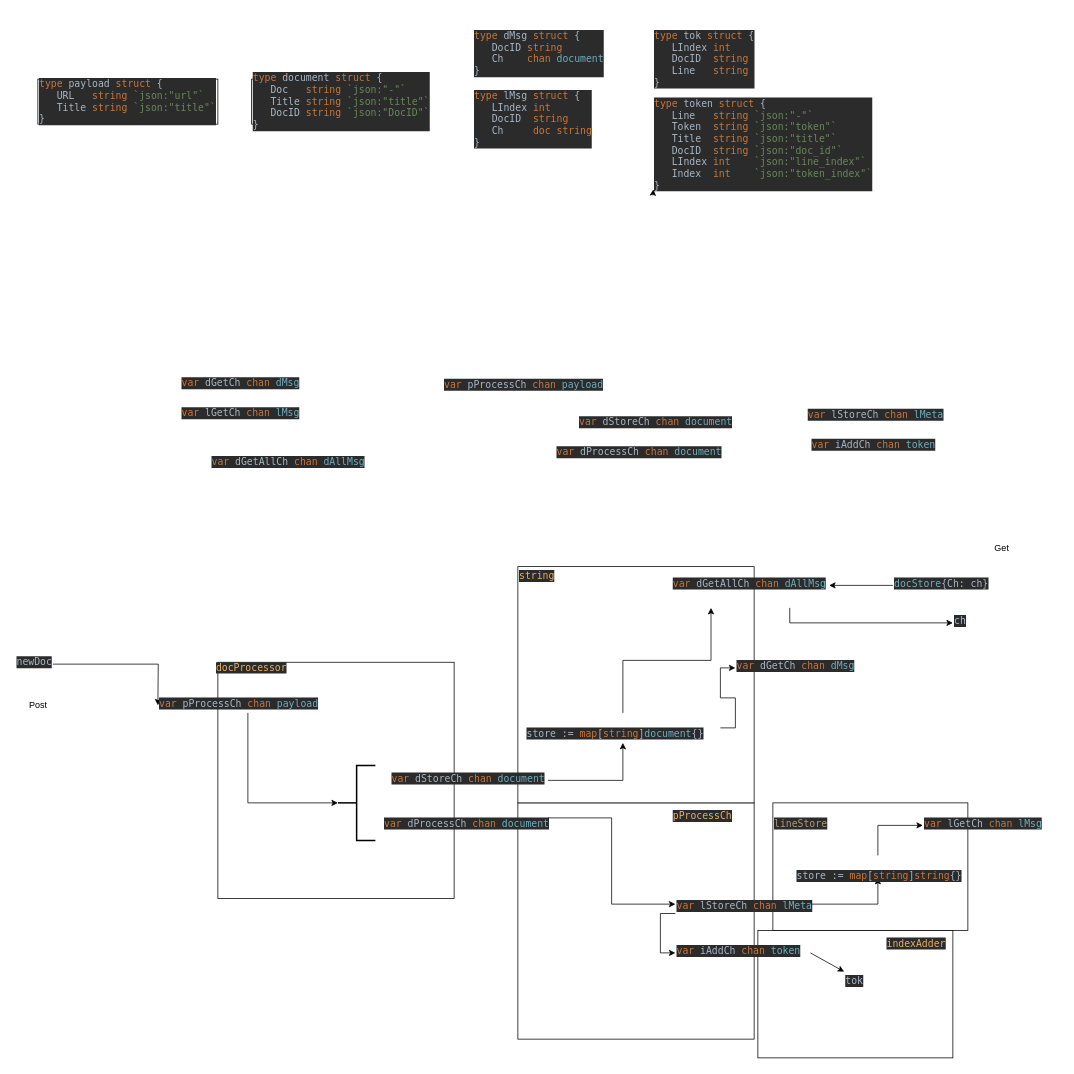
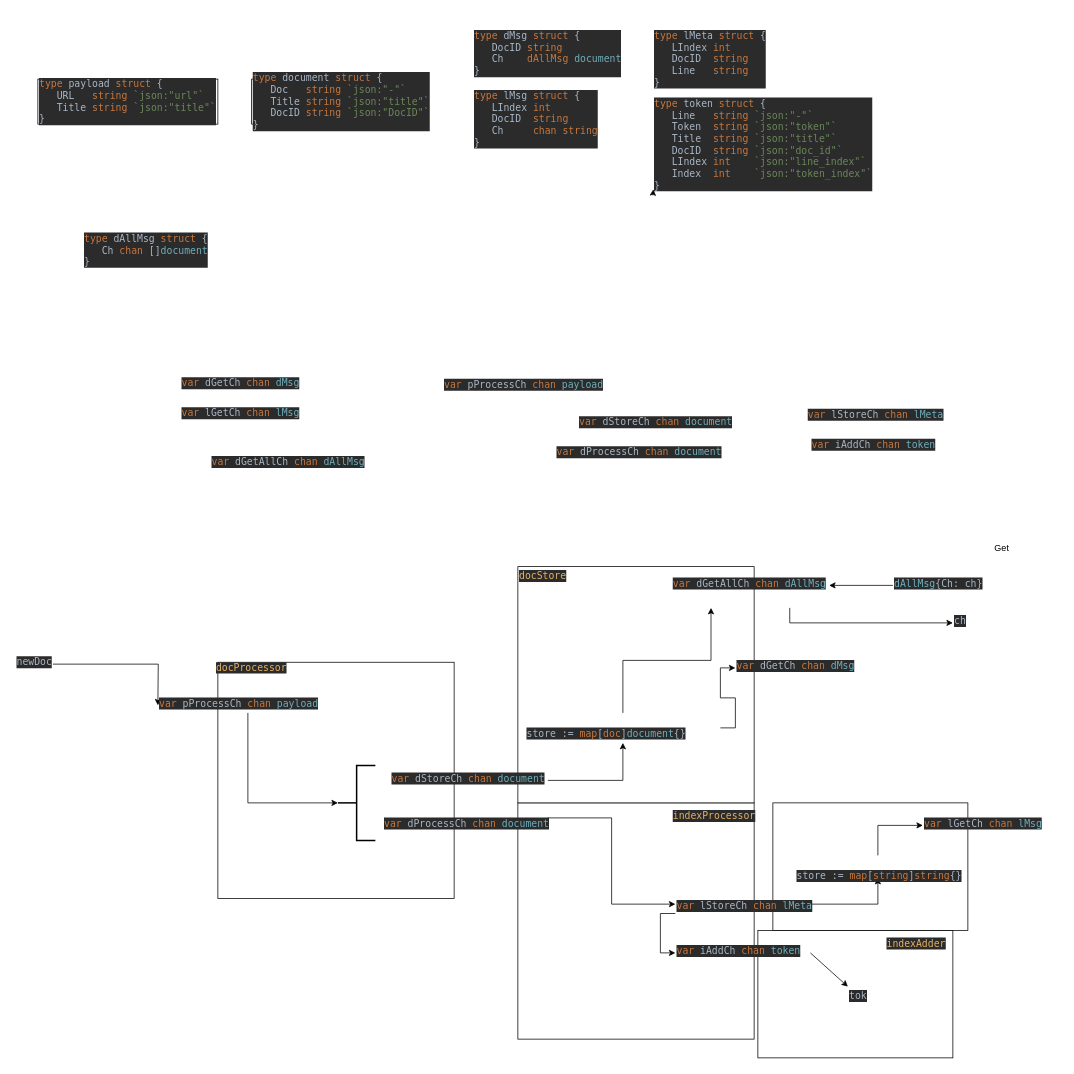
(516, 42) -> (522, 42)
(694, 48) -> (698, 48)
(515, 108) -> (515, 108)
none -> (154, 248)
(533, 566) -> (540, 566)
(932, 574) -> (927, 574)
(38, 705) -> none
(598, 724) -> (591, 724)
(698, 806) -> (707, 806)
(799, 825) -> none
(863, 983) -> (867, 998)
